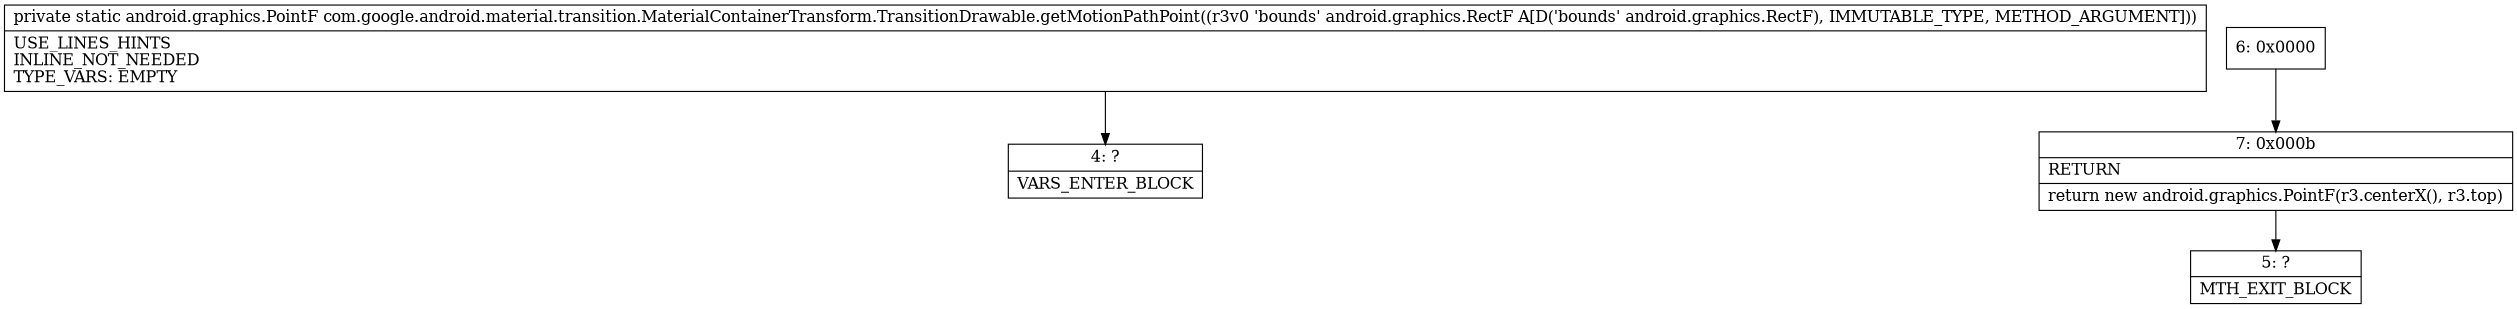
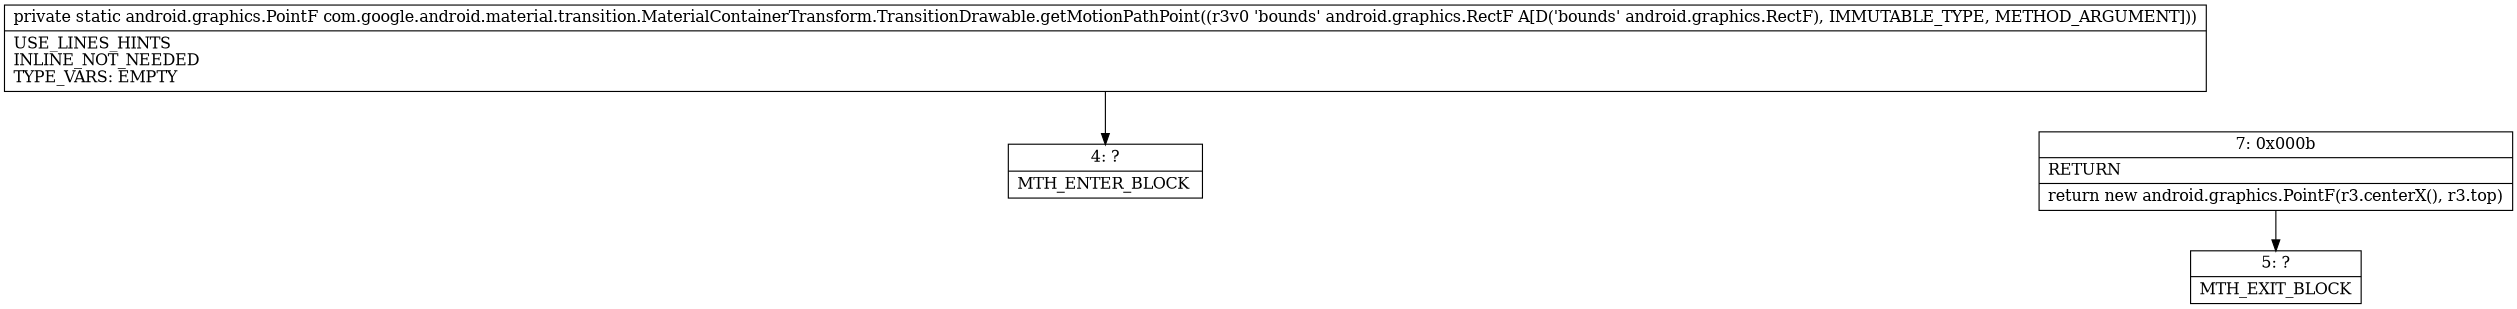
(2276, 48) -> none
(1105, 184) -> (1104, 184)
